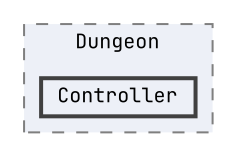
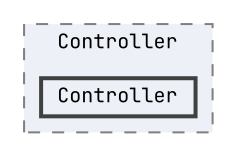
(118, 43) -> (118, 43)
